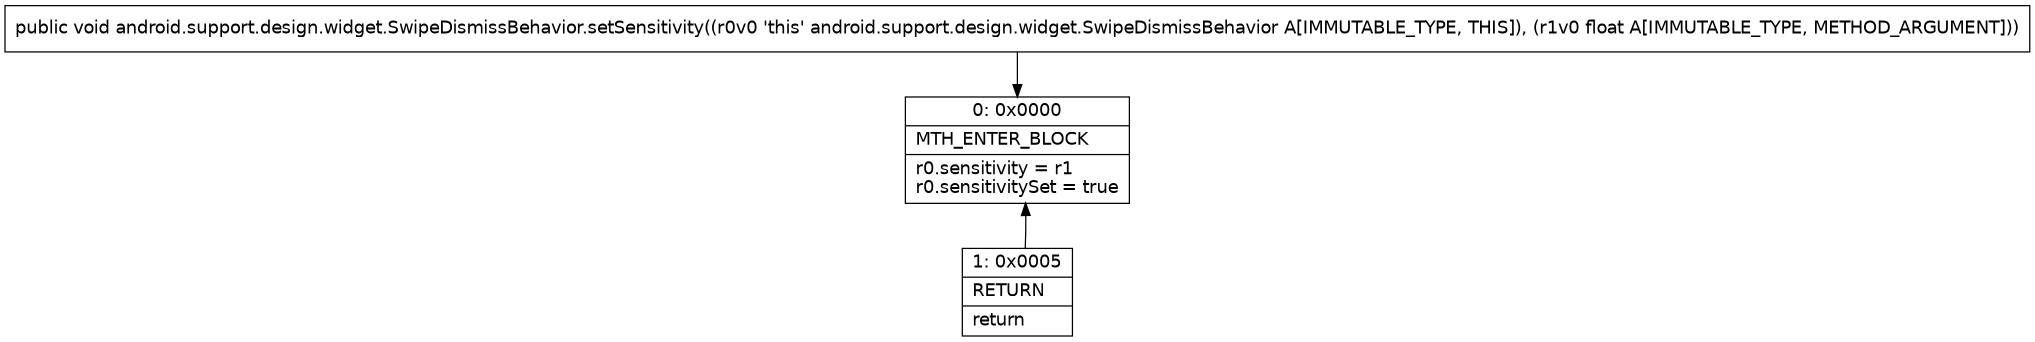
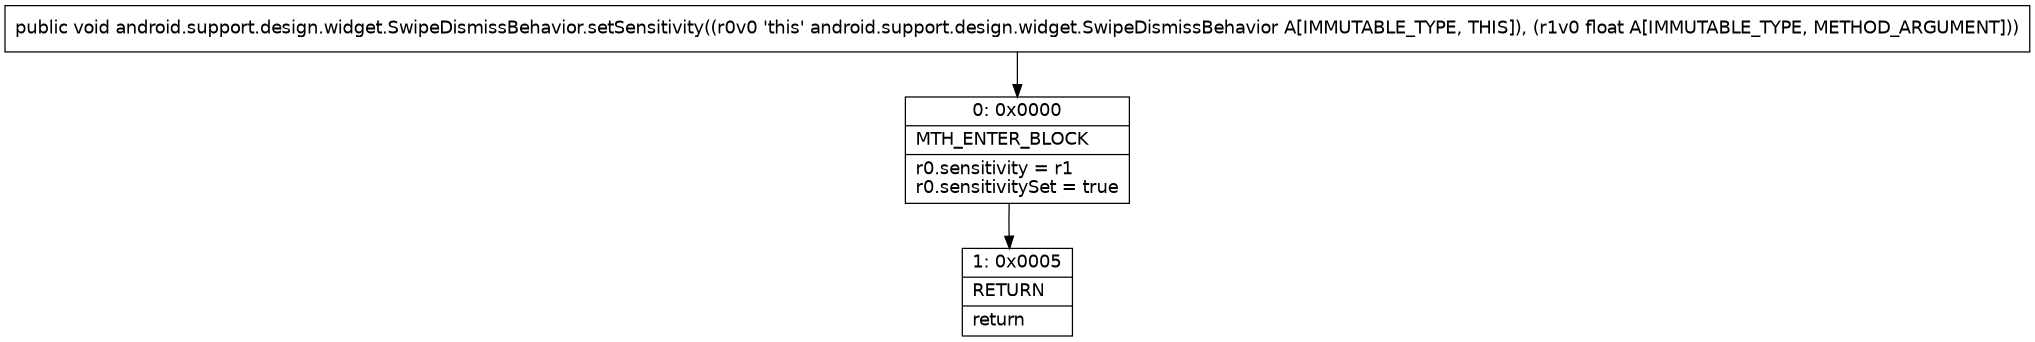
(1026, 232) -> (1009, 220)
